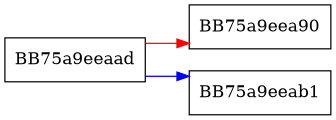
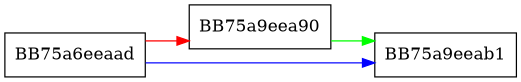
none -> (347, 41)
(75, 60) -> (75, 55)
